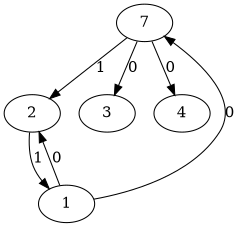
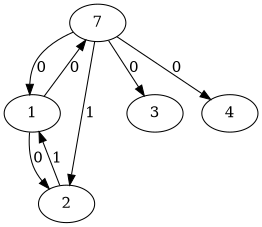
none -> (43, 52)
